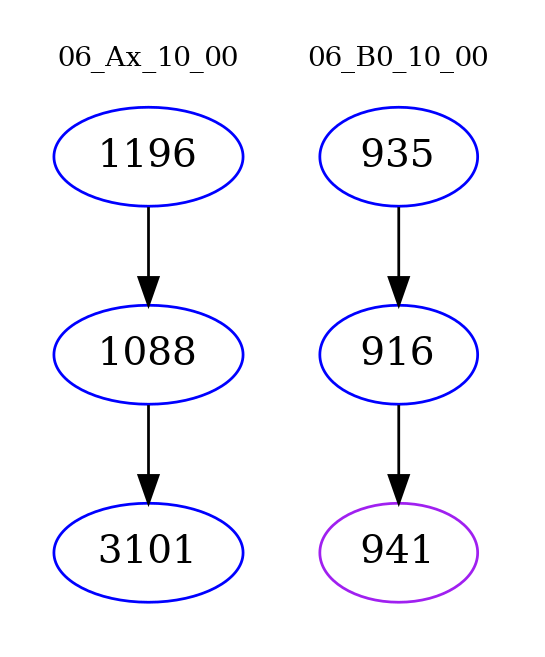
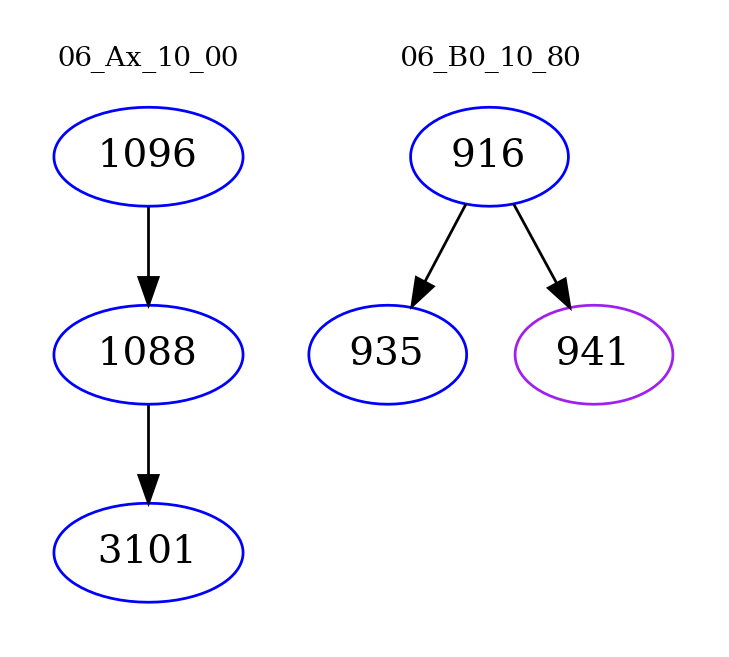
(399, 59) -> (491, 59)
(148, 157) -> (148, 157)
(399, 242) -> (445, 243)
